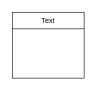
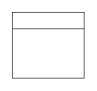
(48, 21) -> none
